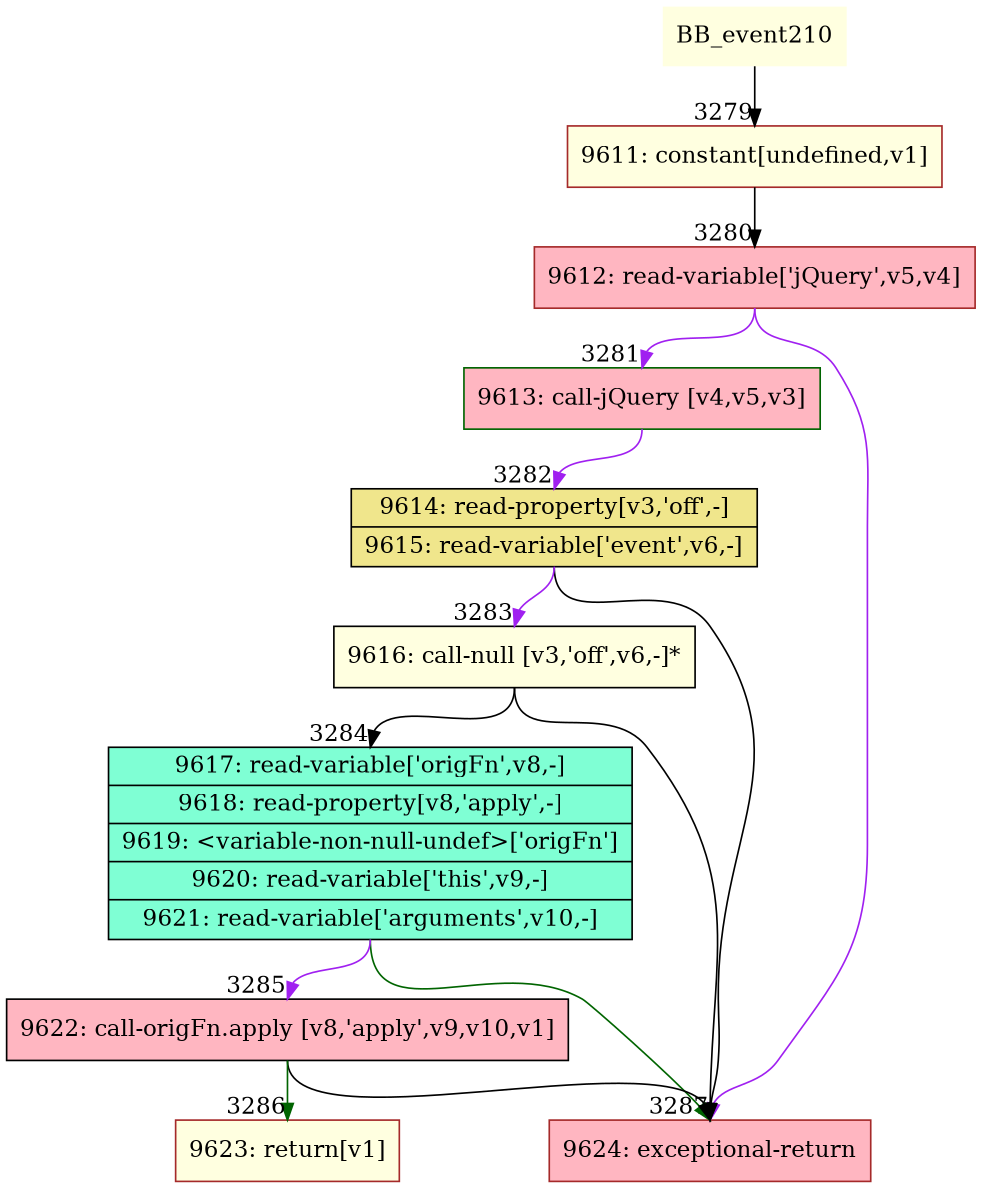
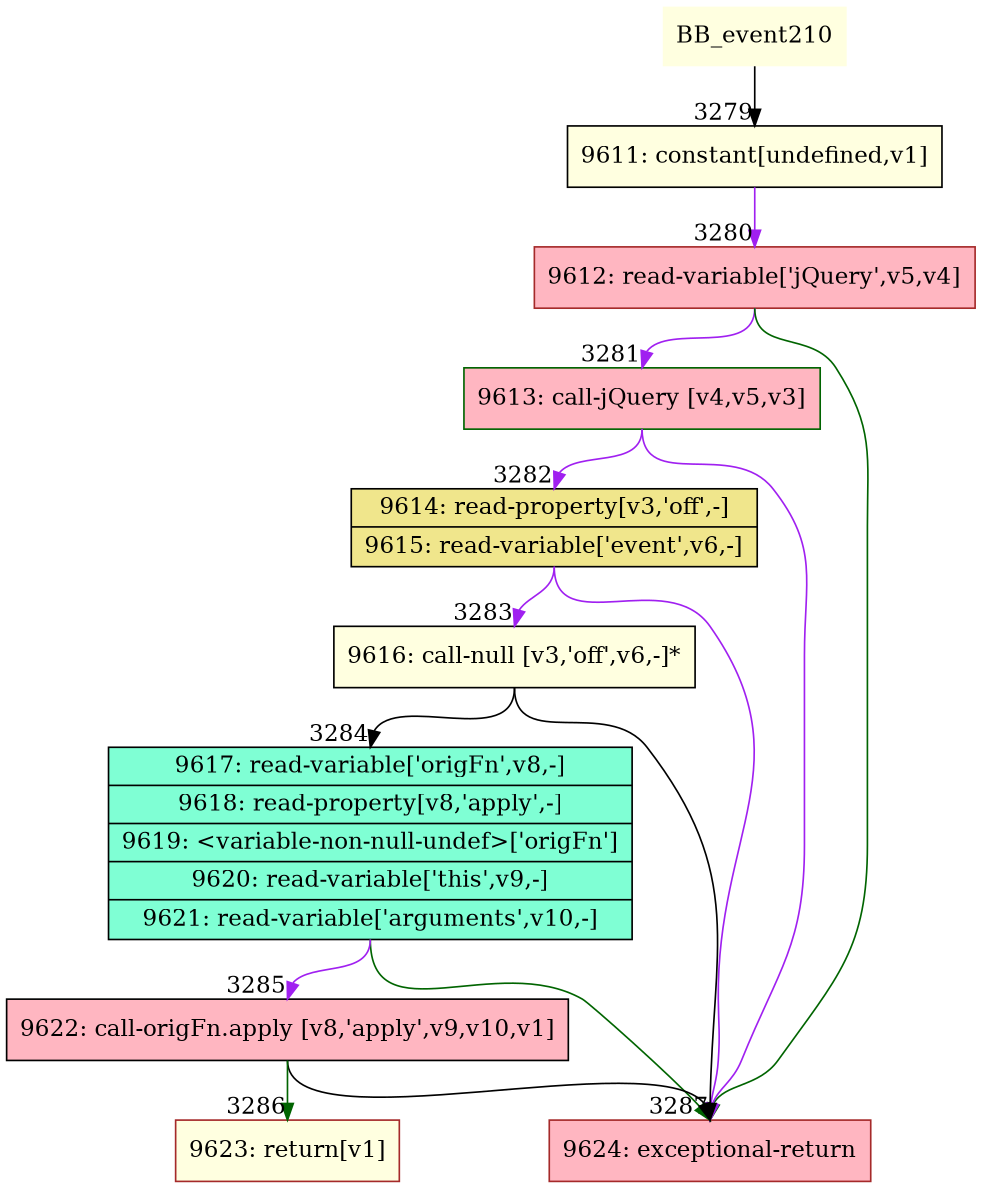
(755, 157) -> (755, 157)
(755, 209) -> (755, 209)
(867, 708) -> (867, 708)
none -> (804, 723)
(753, 770) -> (753, 770)
